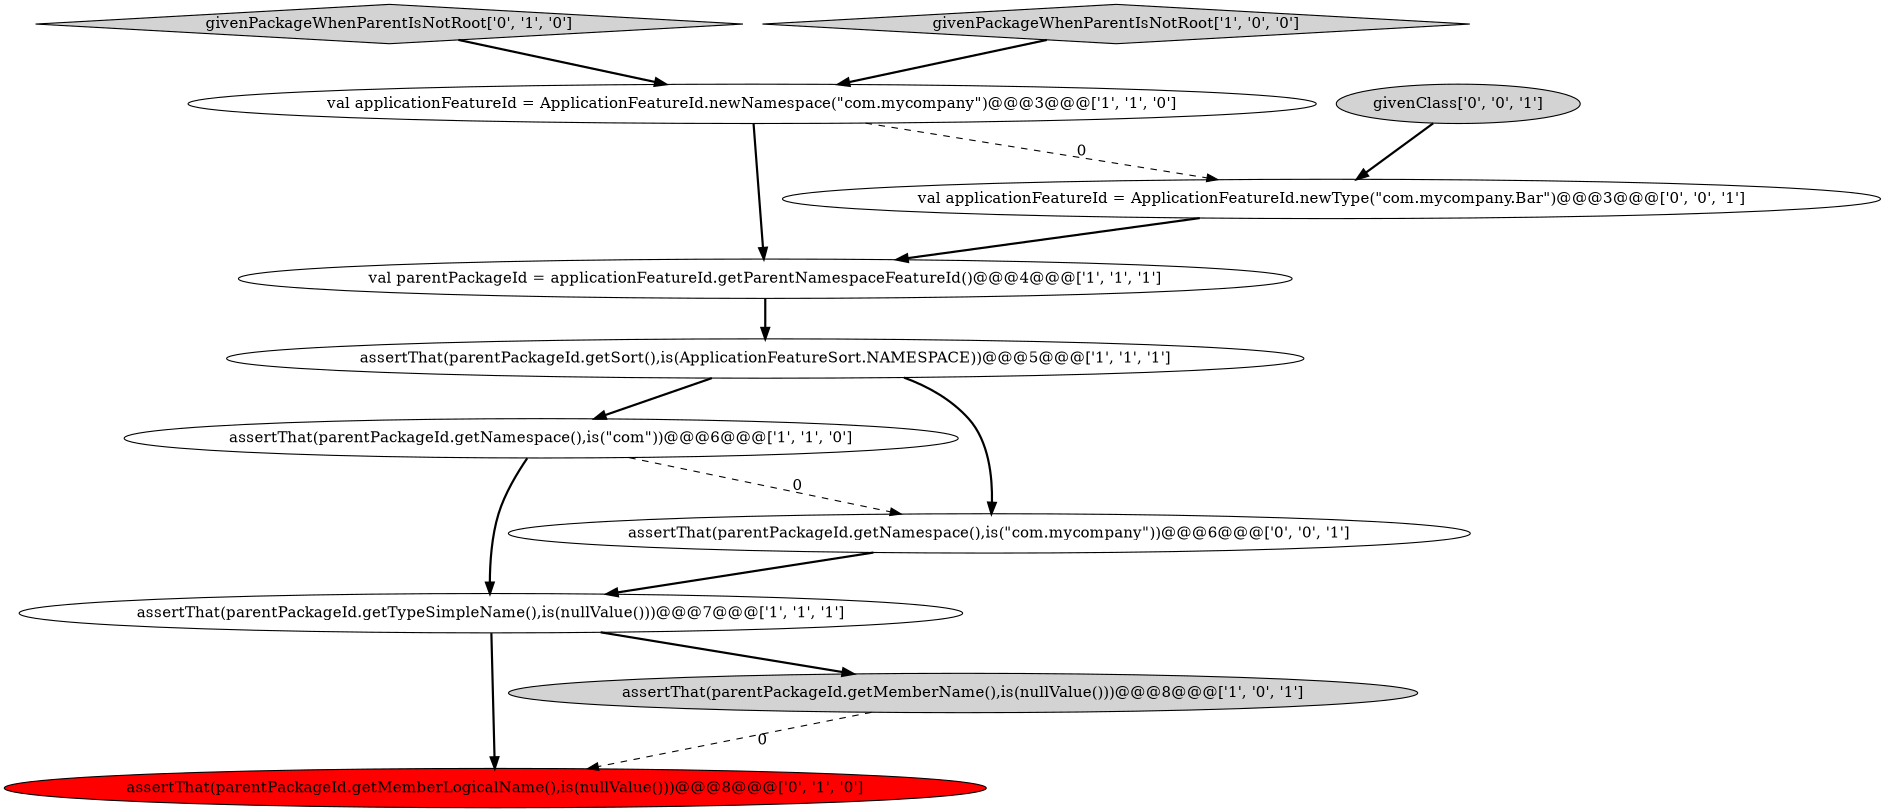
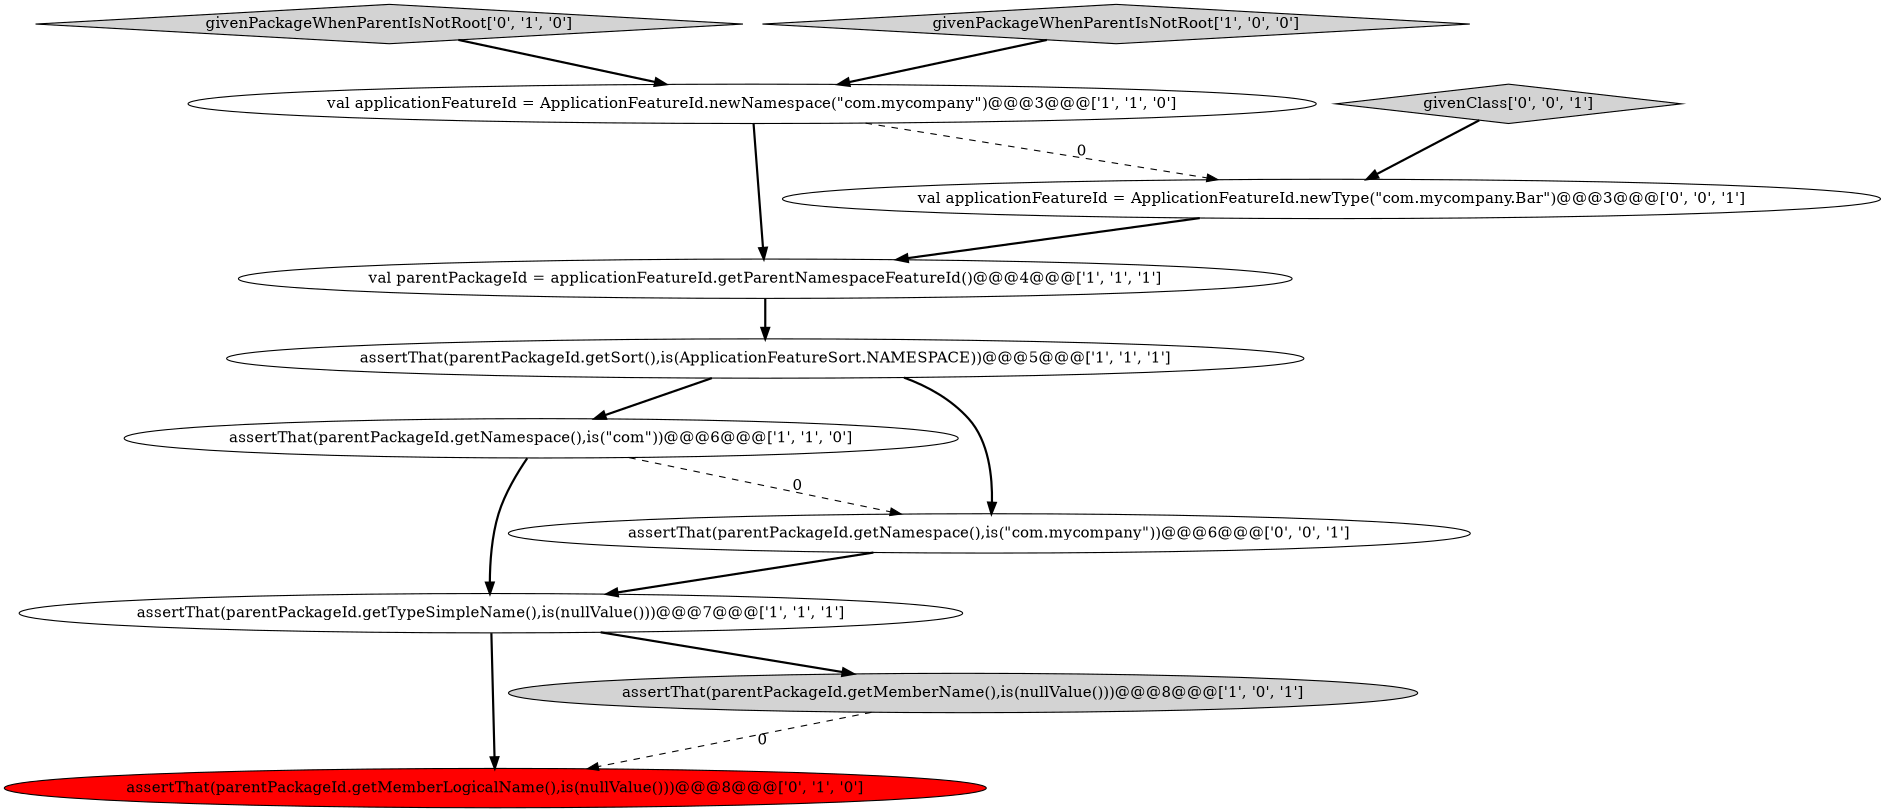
(1458, 104) -> (1509, 104)
